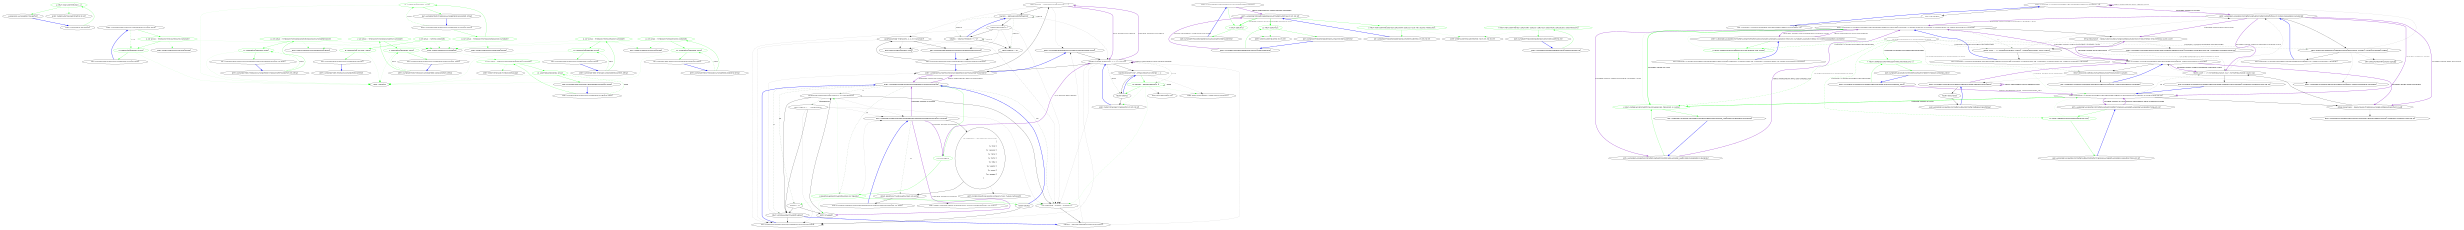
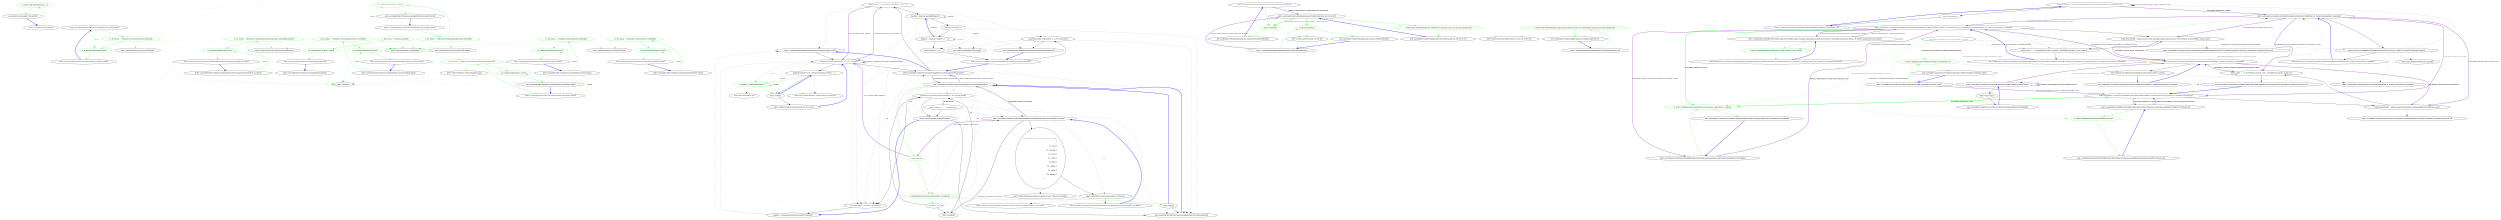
(69, 16) -> none
(792, 210) -> (897, 158)
